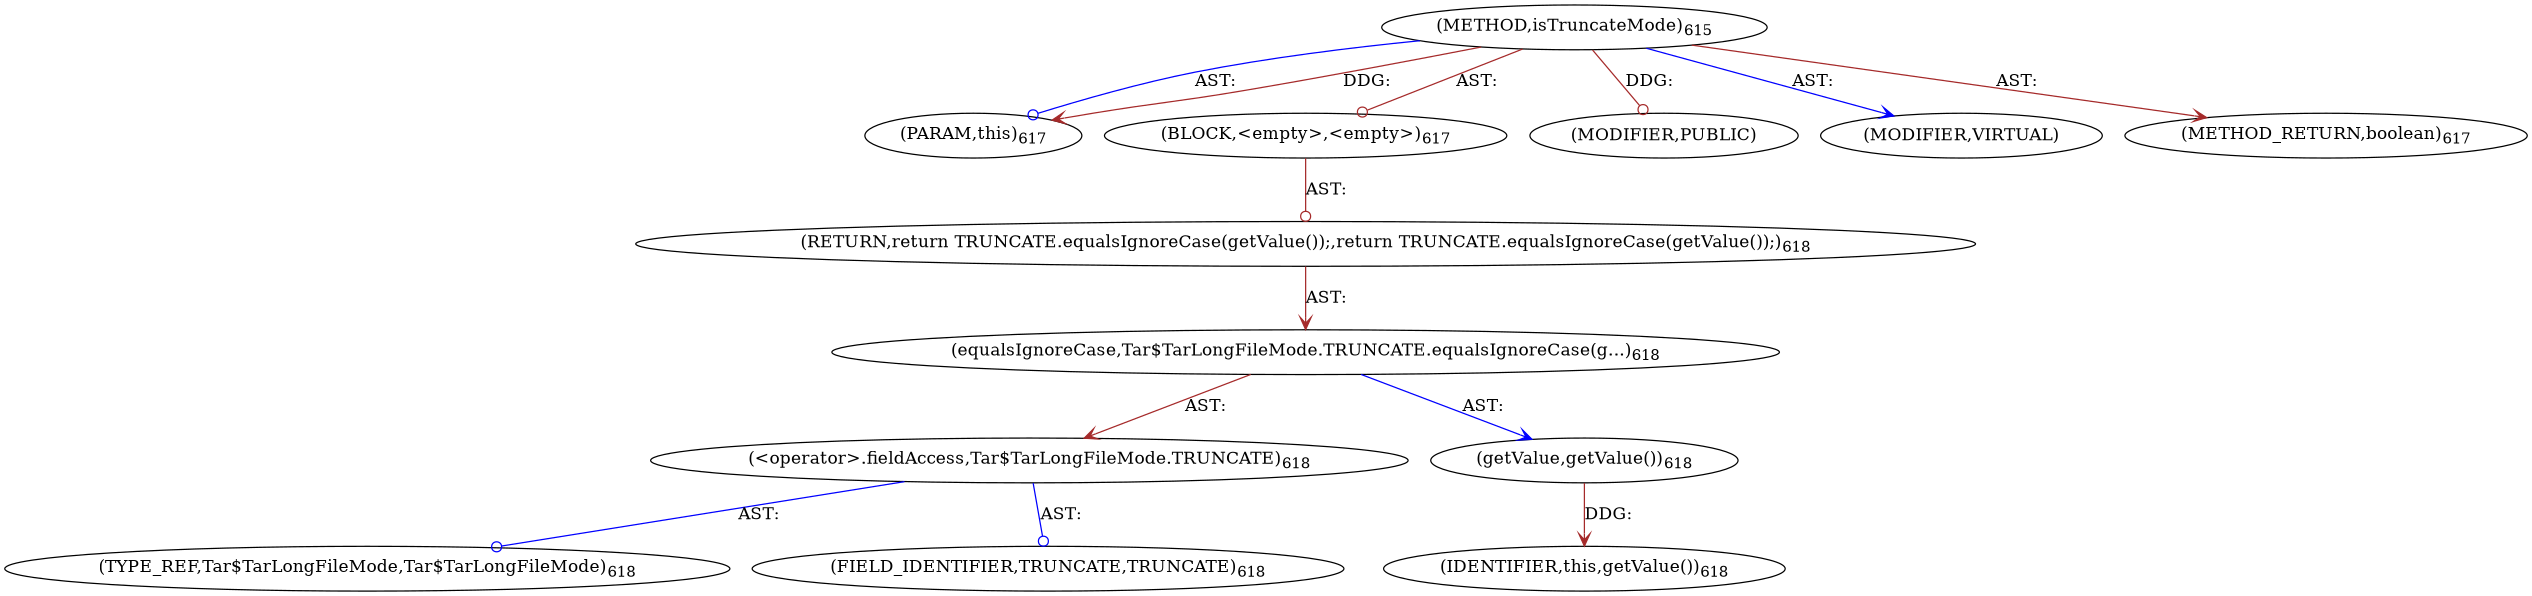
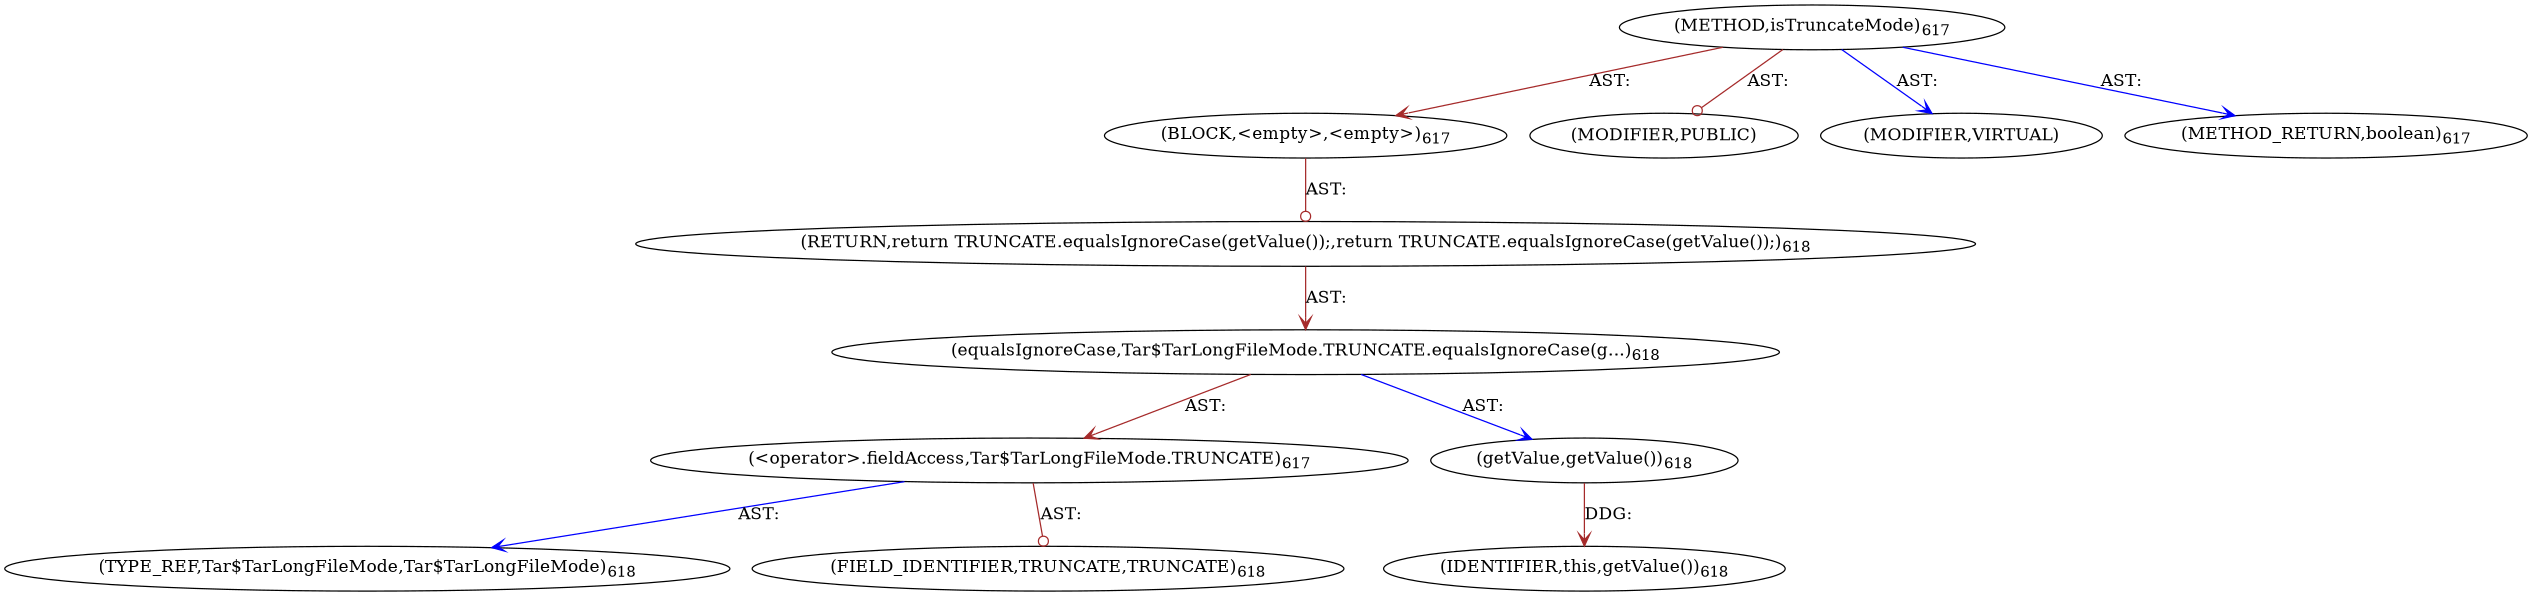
(1698, 26) -> (1936, 26)
(1445, 80) -> (1566, 80)
(1943, 80) -> (2063, 80)
(1652, 82) -> (1771, 82)
(973, 136) -> none
(1296, 459) -> (1296, 459)
(1038, 510) -> (1038, 510)
(703, 514) -> (704, 514)
